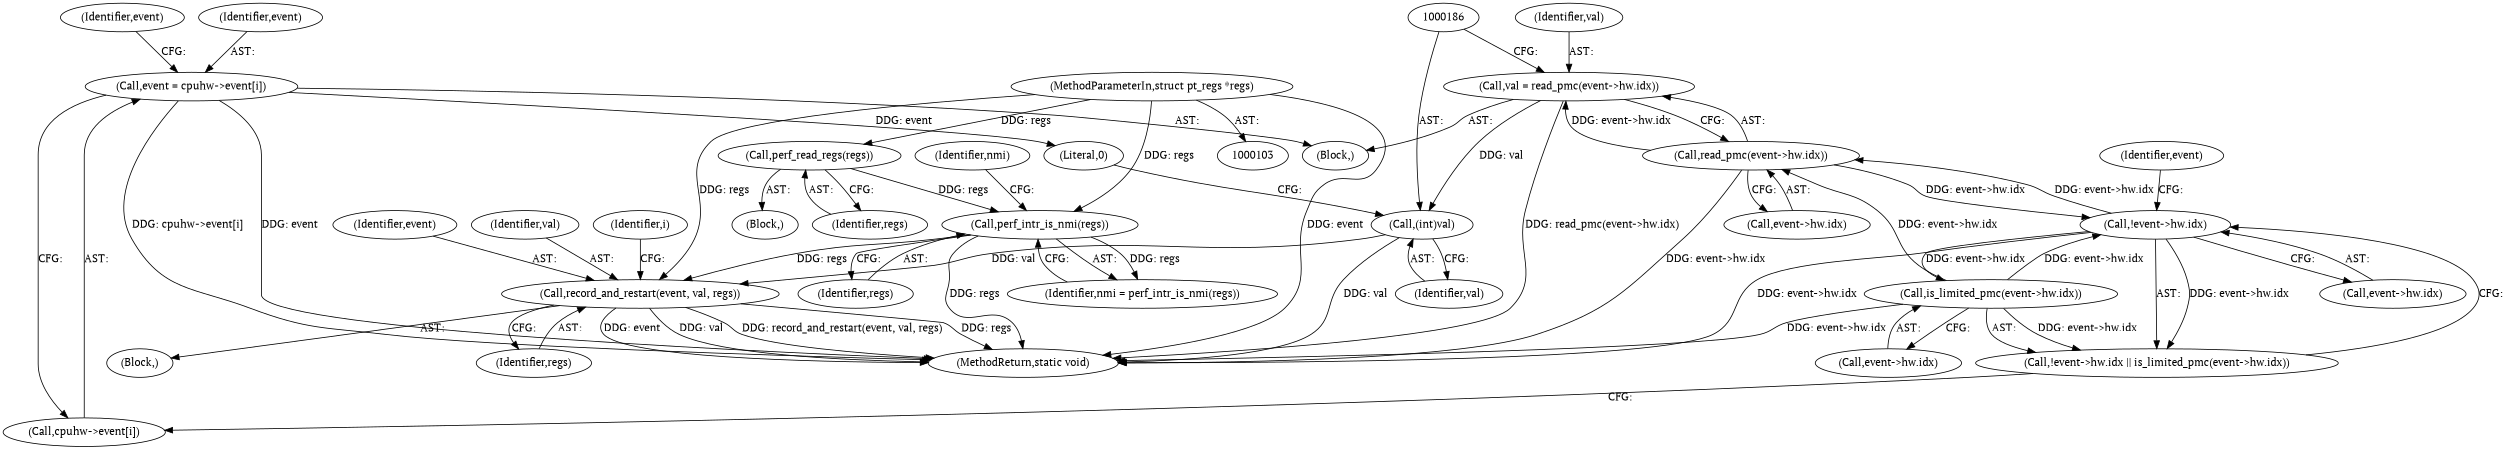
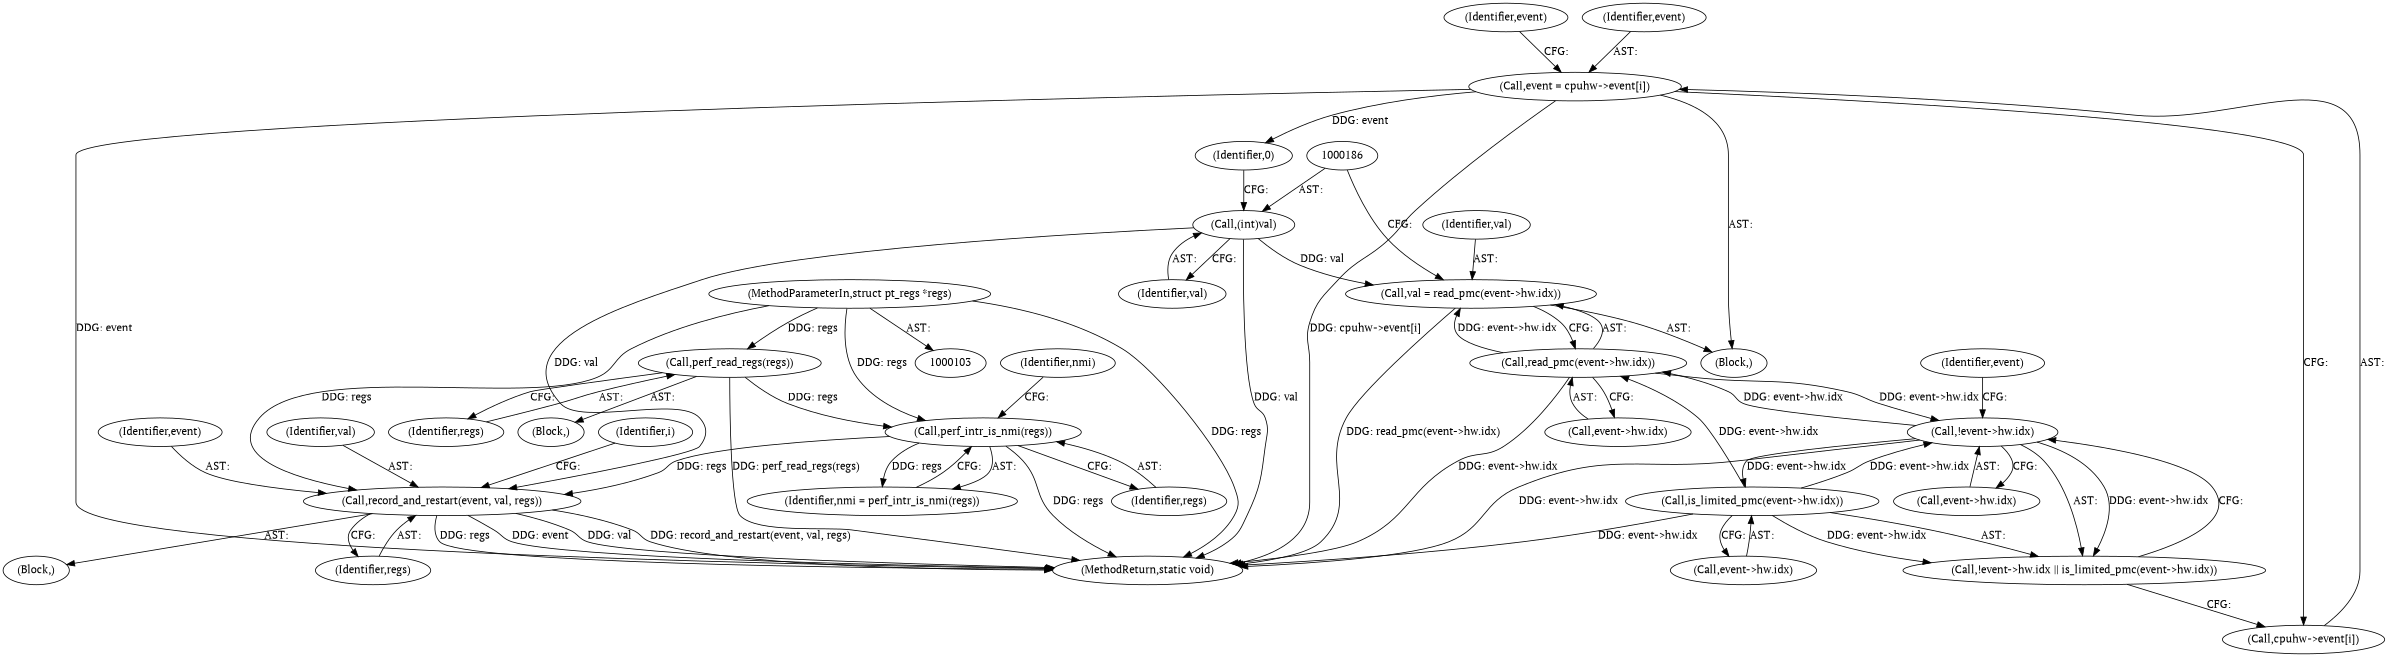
(1478, 143) -> (1308, 269)
(1084, 156) -> (1244, 156)
(1335, 225) -> (1237, 432)
none -> (836, 529)
